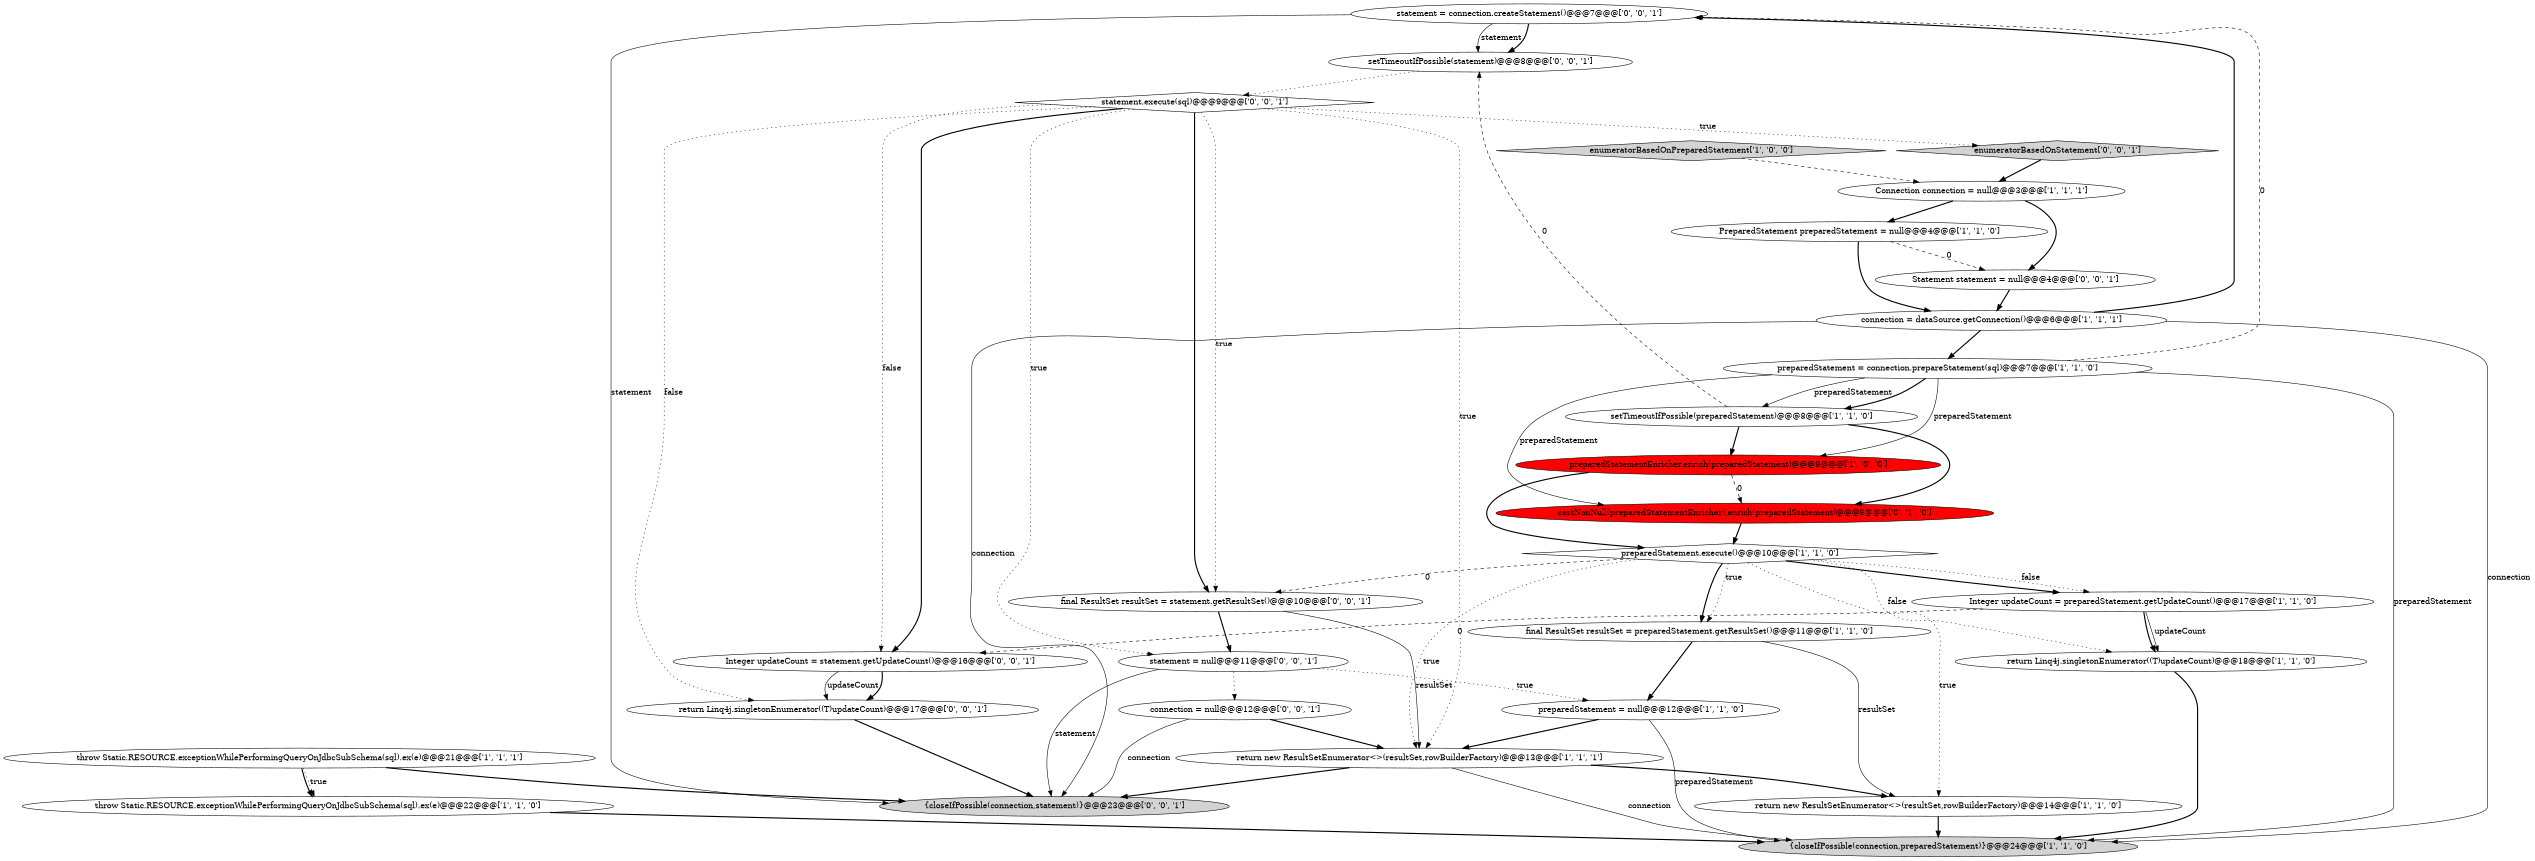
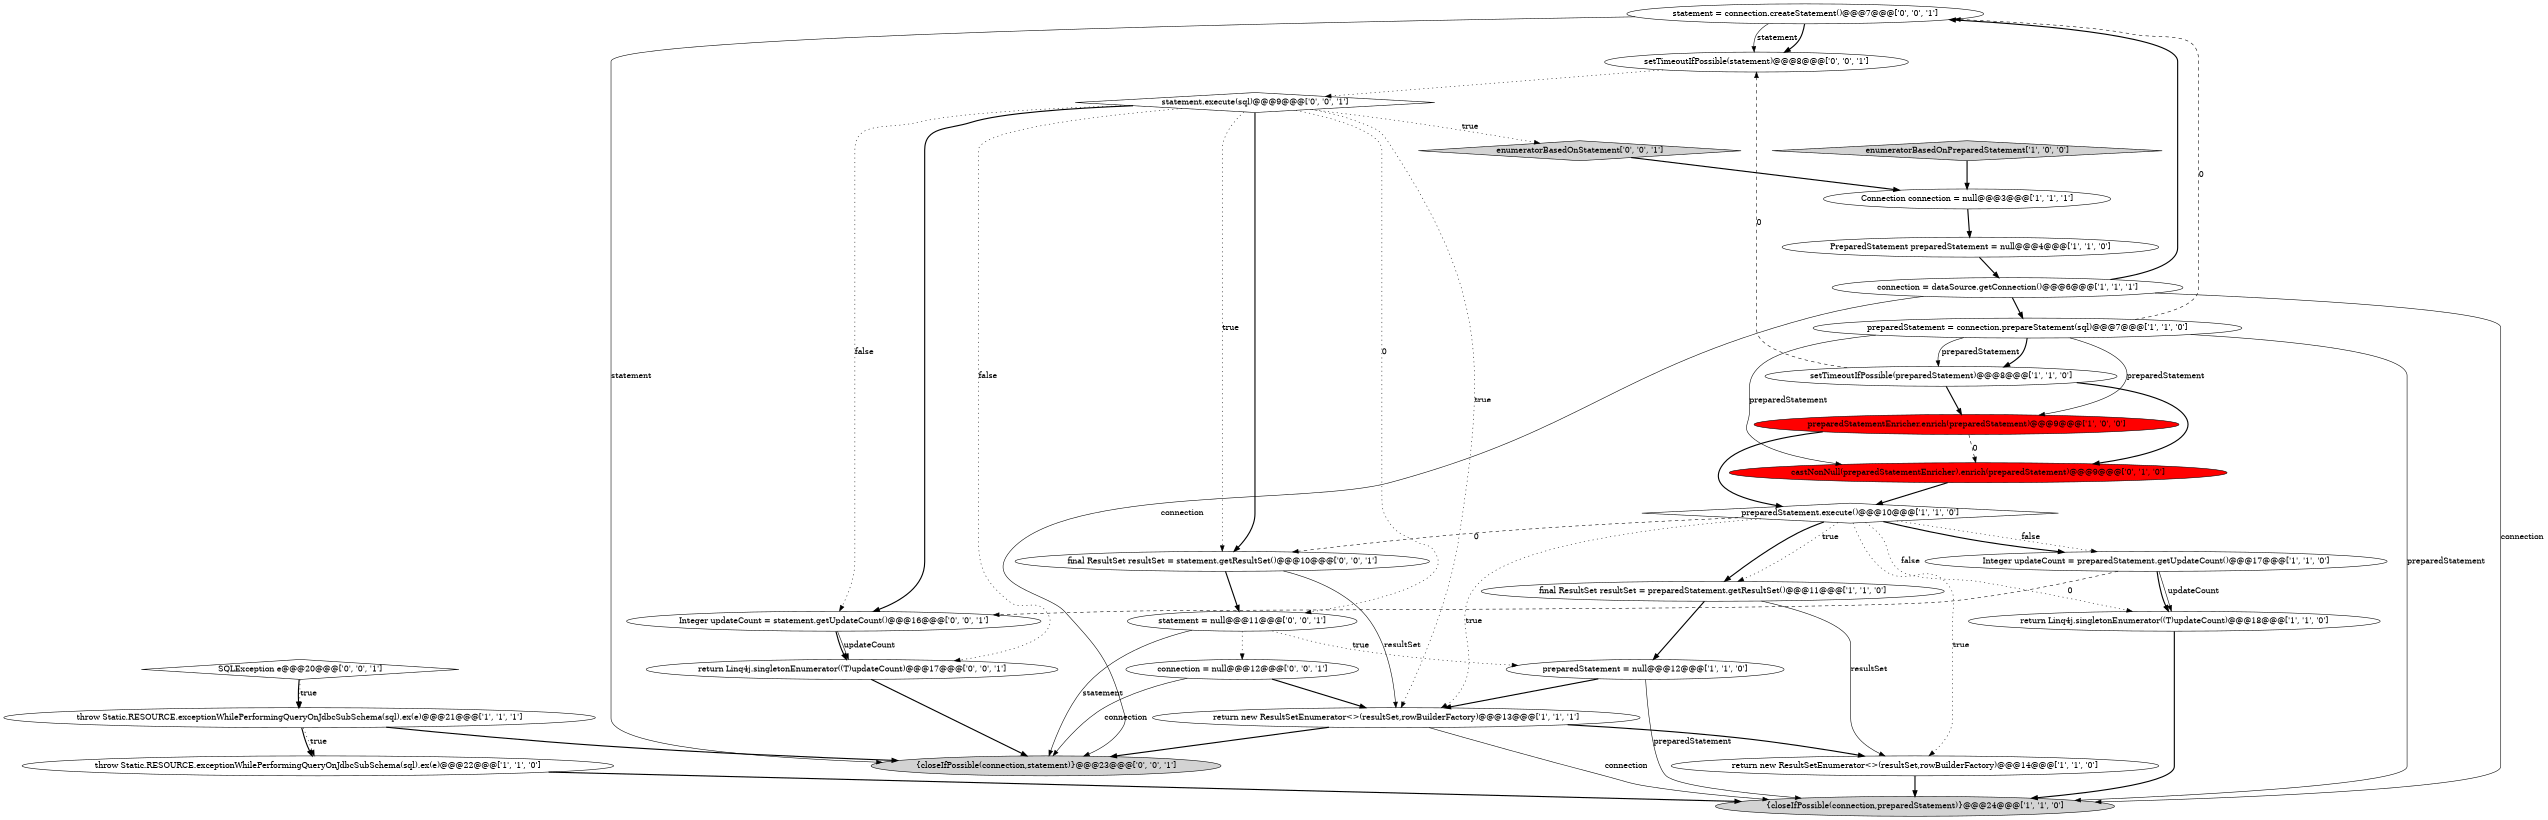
(1828, 170) -> (1967, 172)
(2015, 280) -> none
(1039, 369) -> (1385, 352)
none -> (300, 669)
